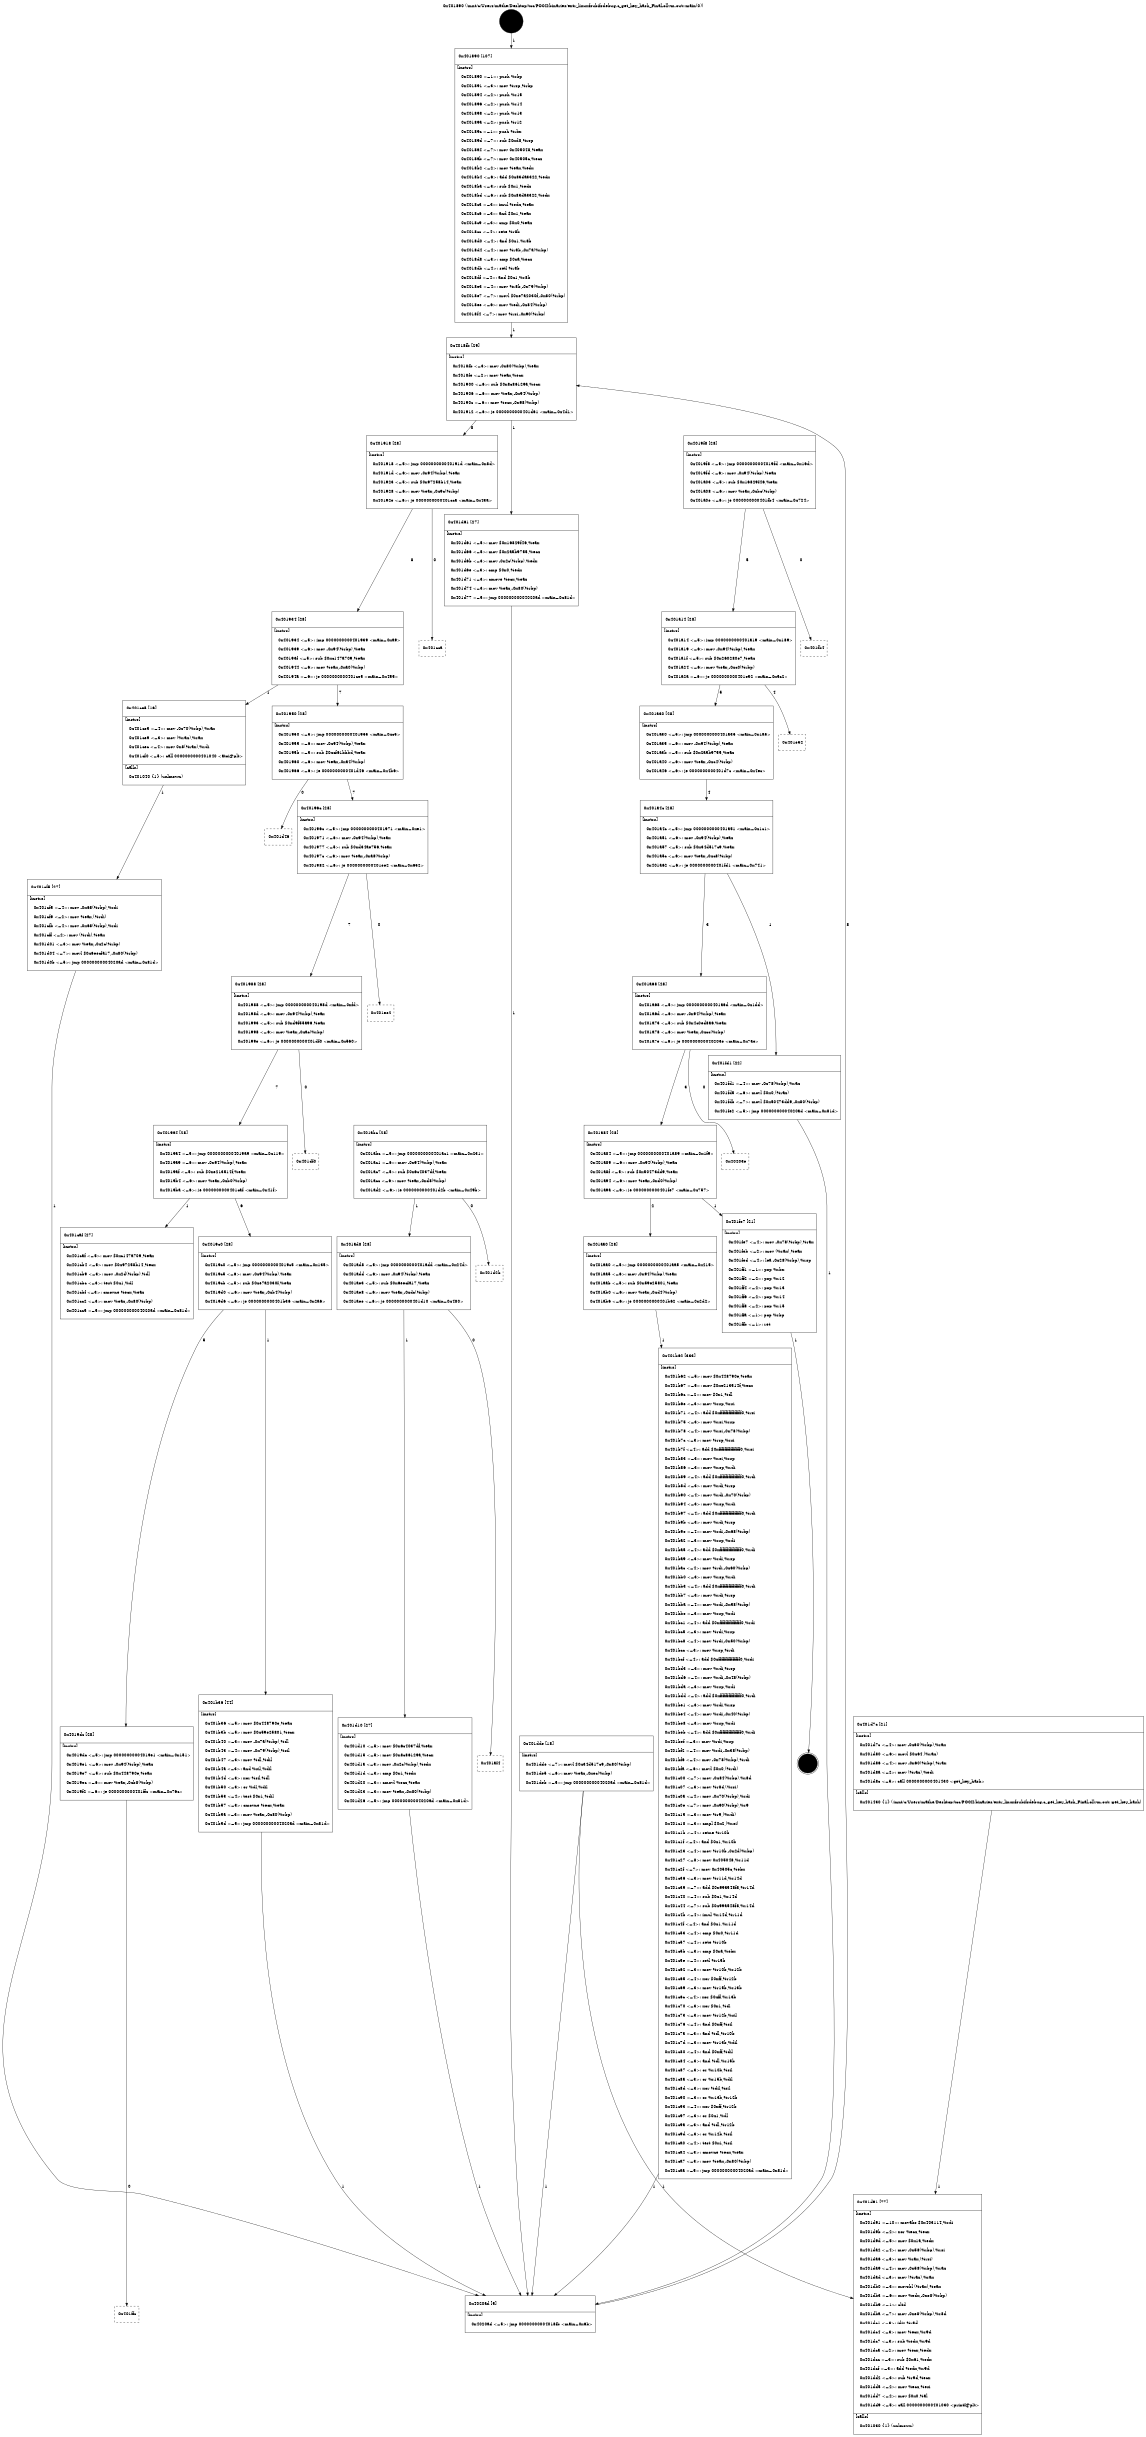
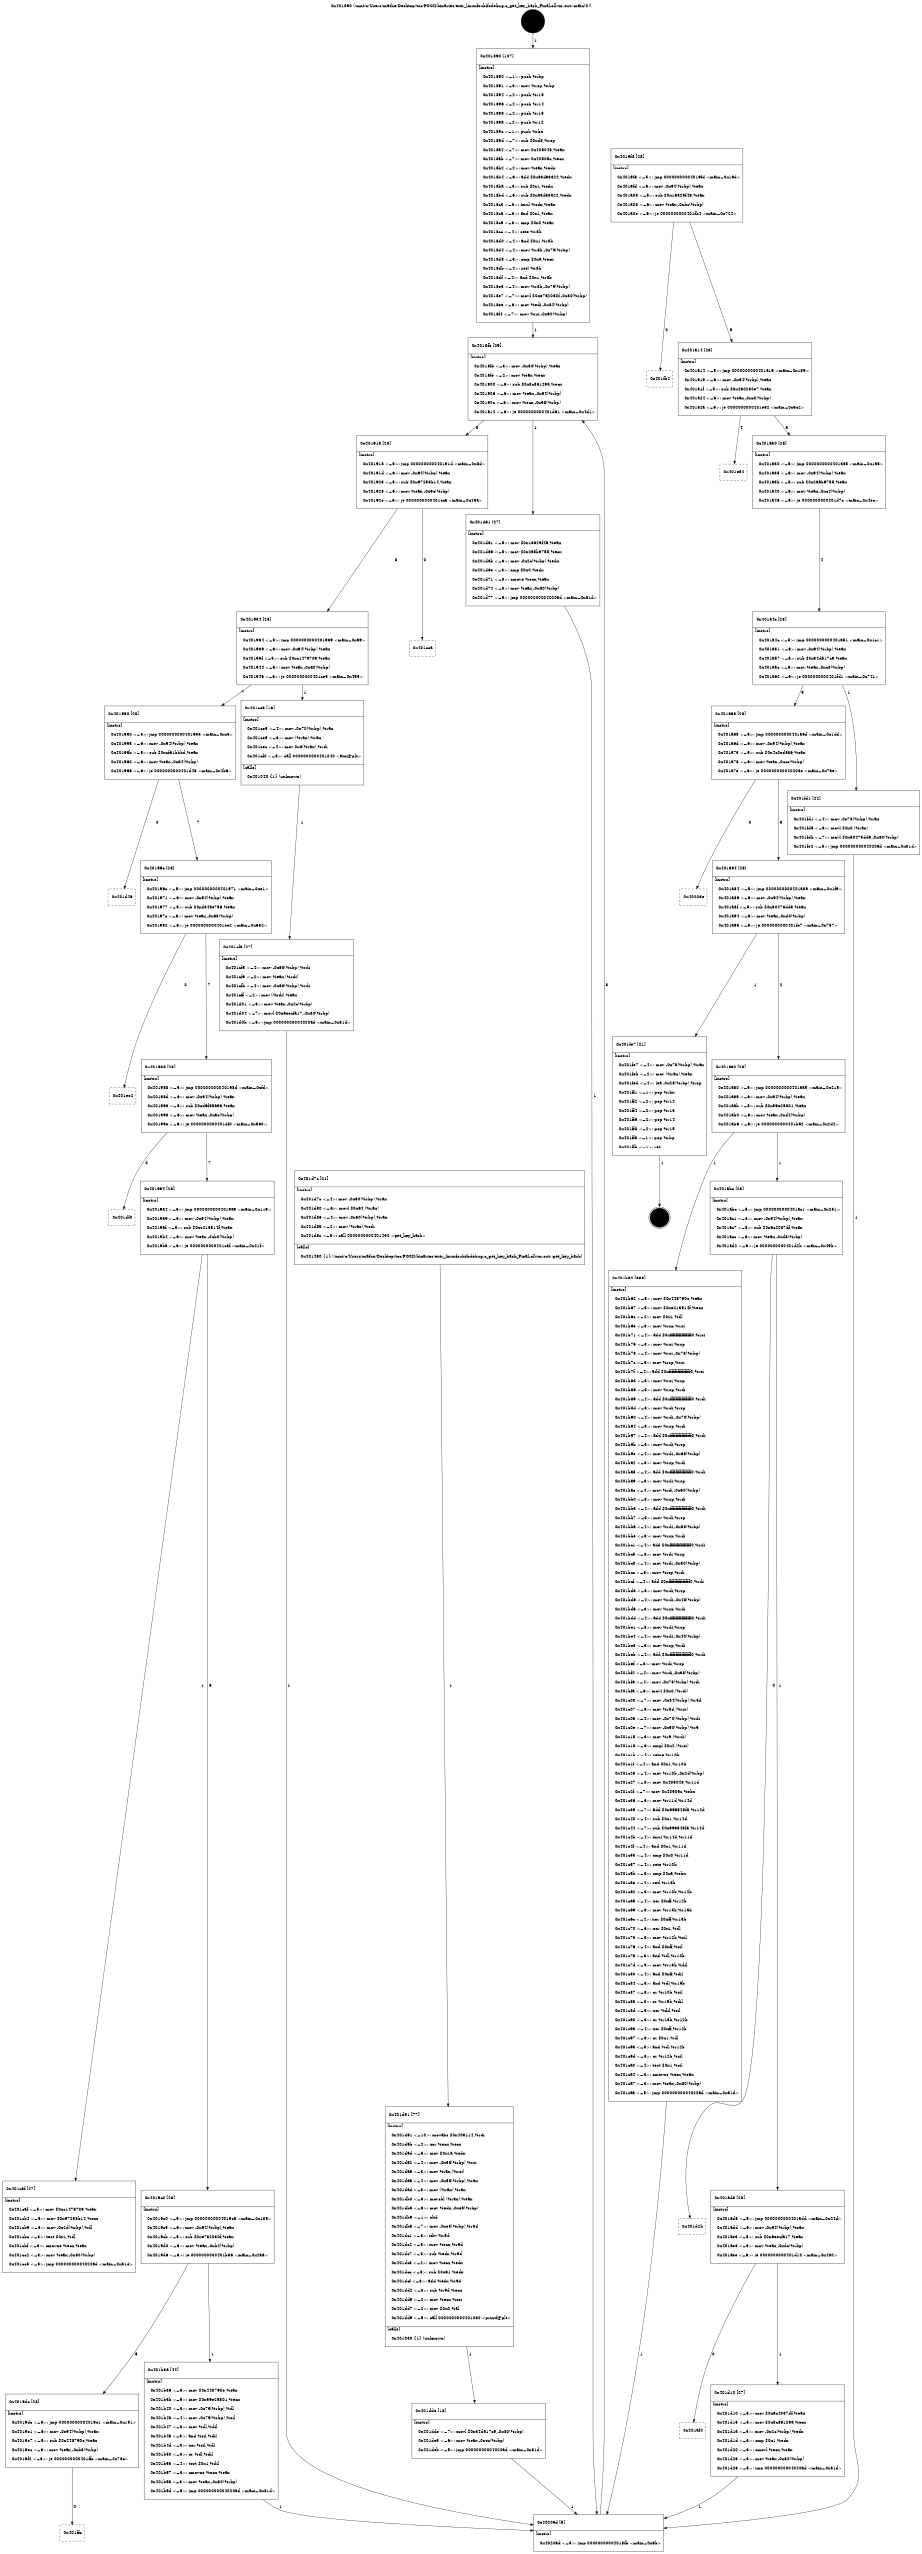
none -> (778, 1155)
(616, 2104) -> (471, 2373)
